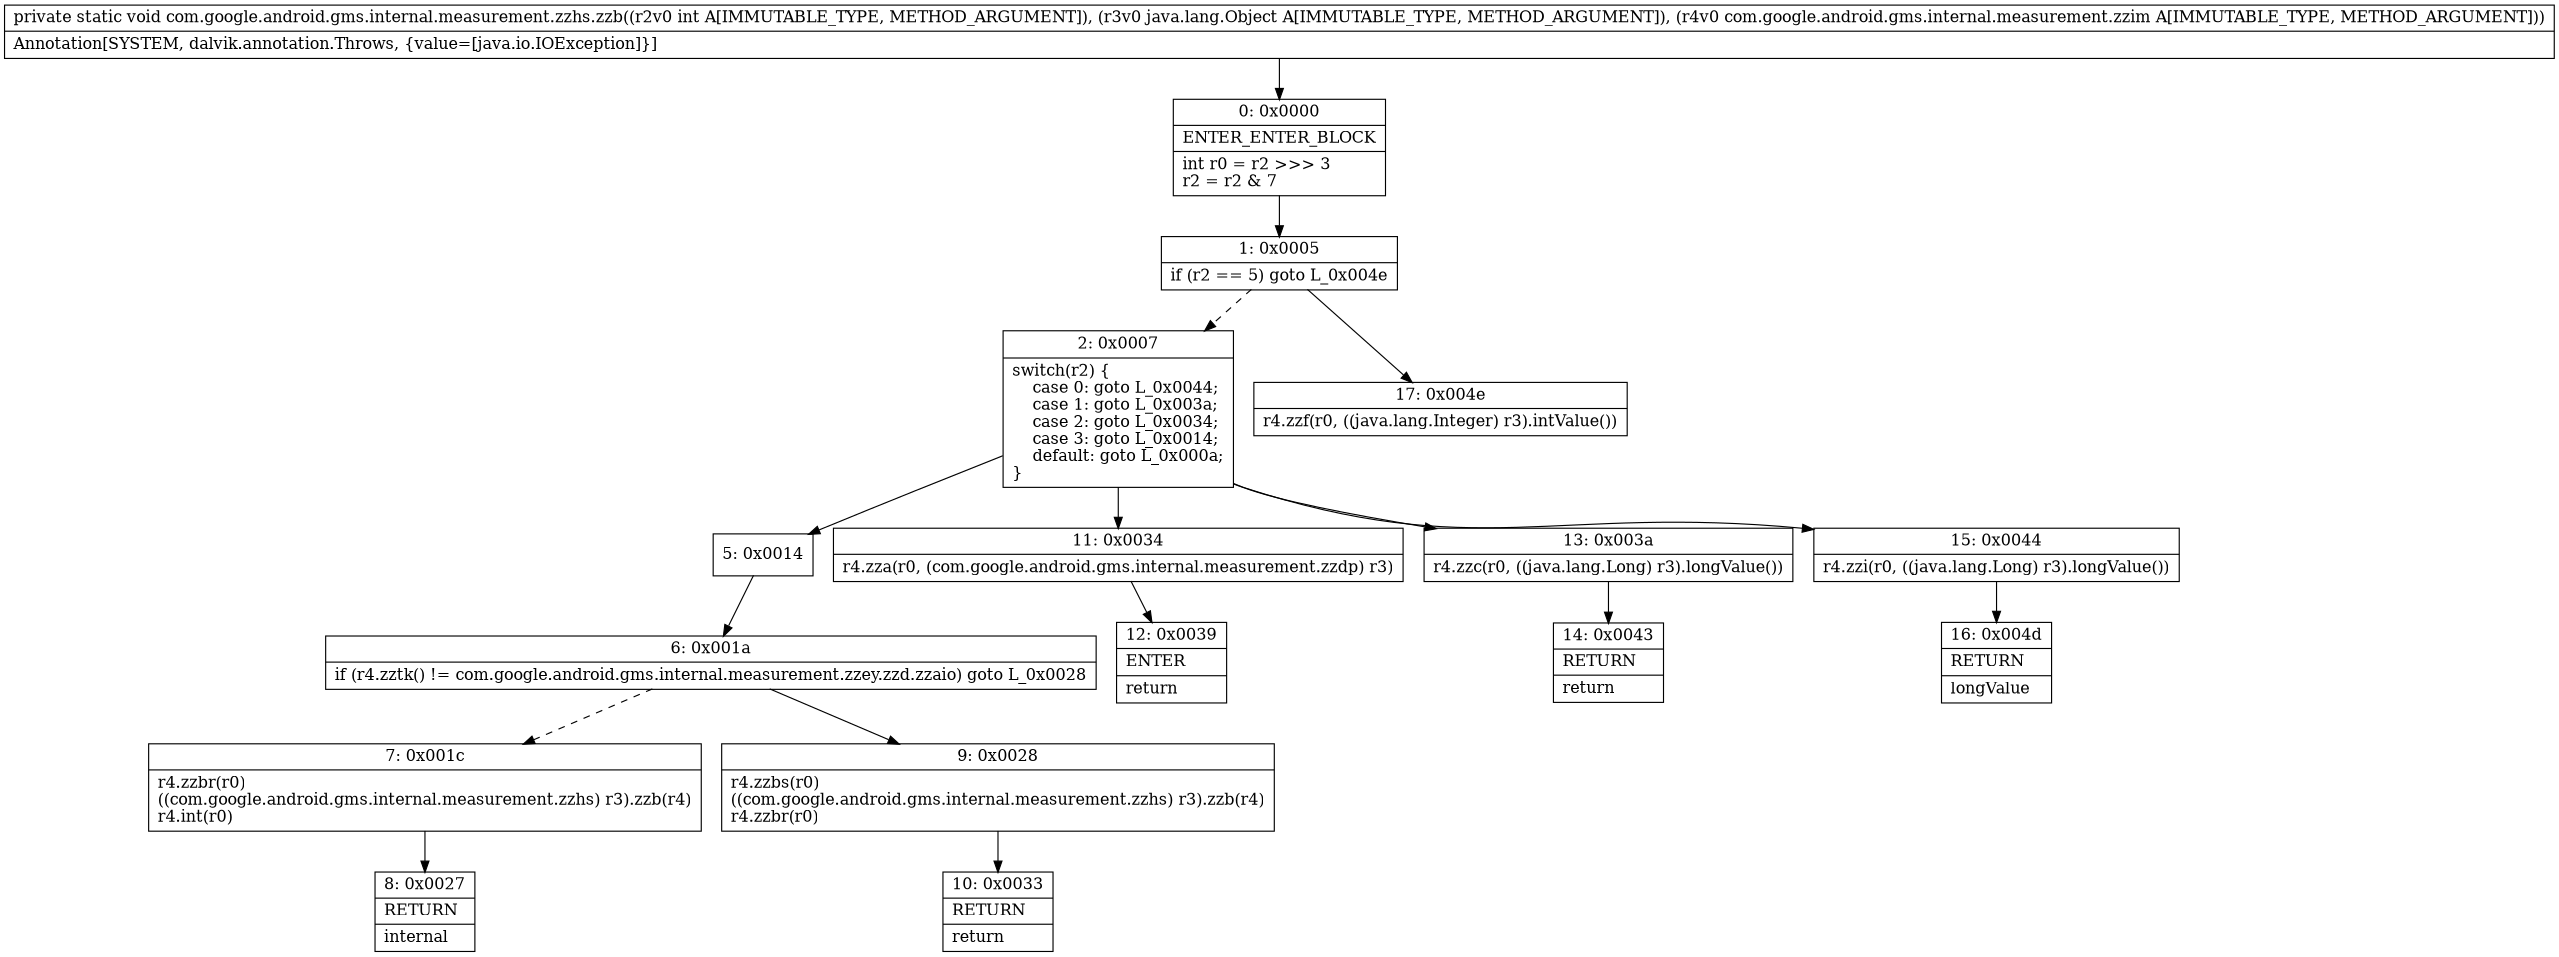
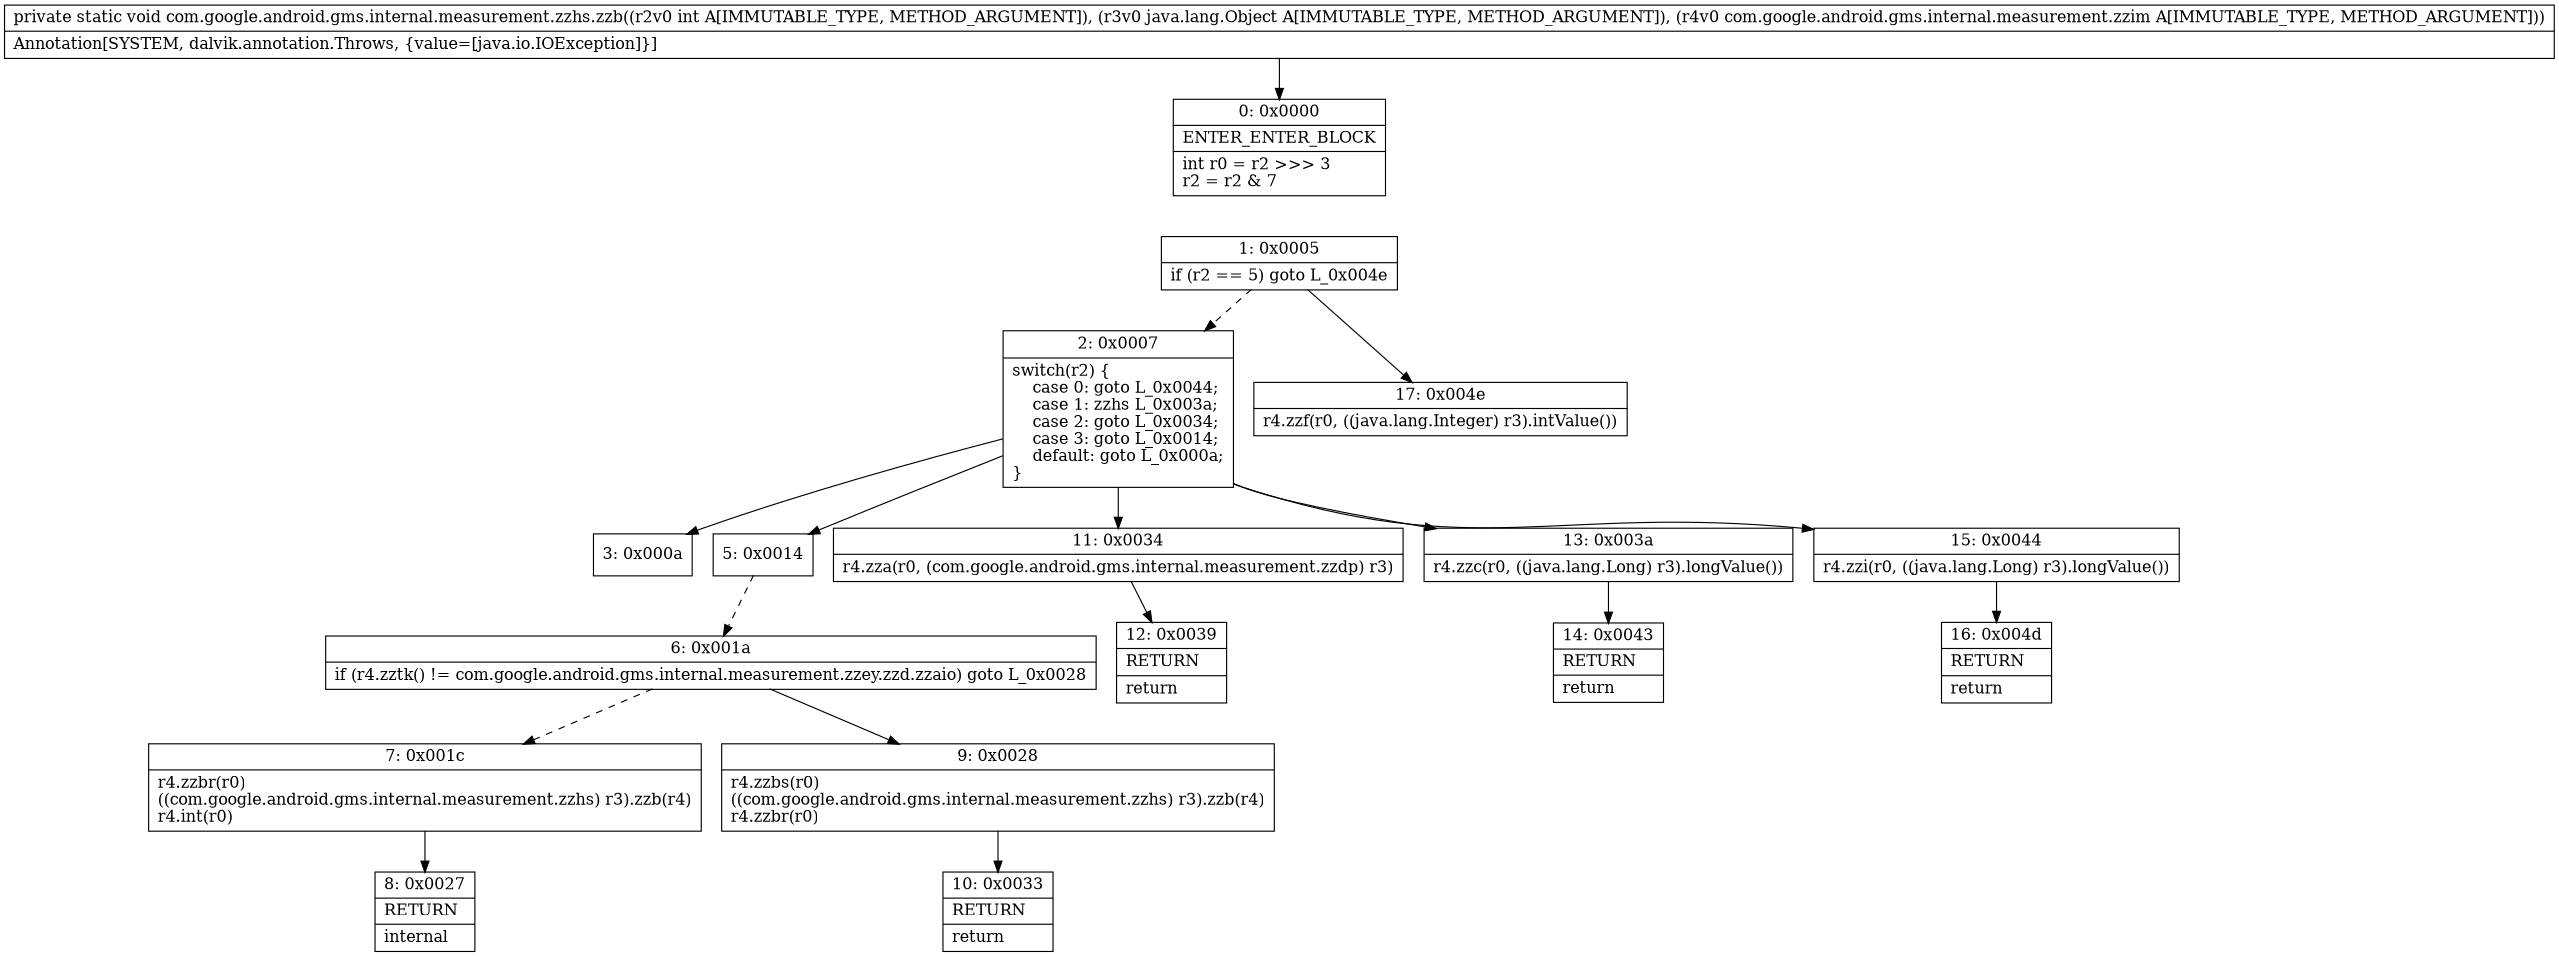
(1279, 211) -> none
(1115, 405) -> (1115, 405)
none -> (643, 555)
(741, 601) -> (741, 601)
(1156, 662) -> (1163, 662)
(1990, 689) -> (1977, 689)
